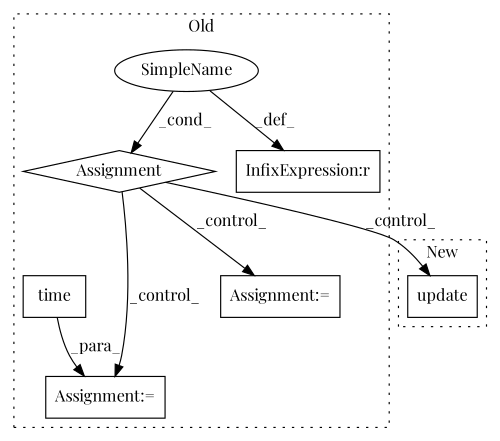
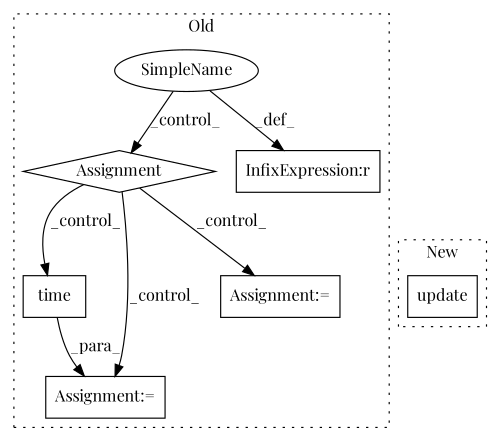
(185, 121) -> (185, 121)
(300, 212) -> (48, 216)
